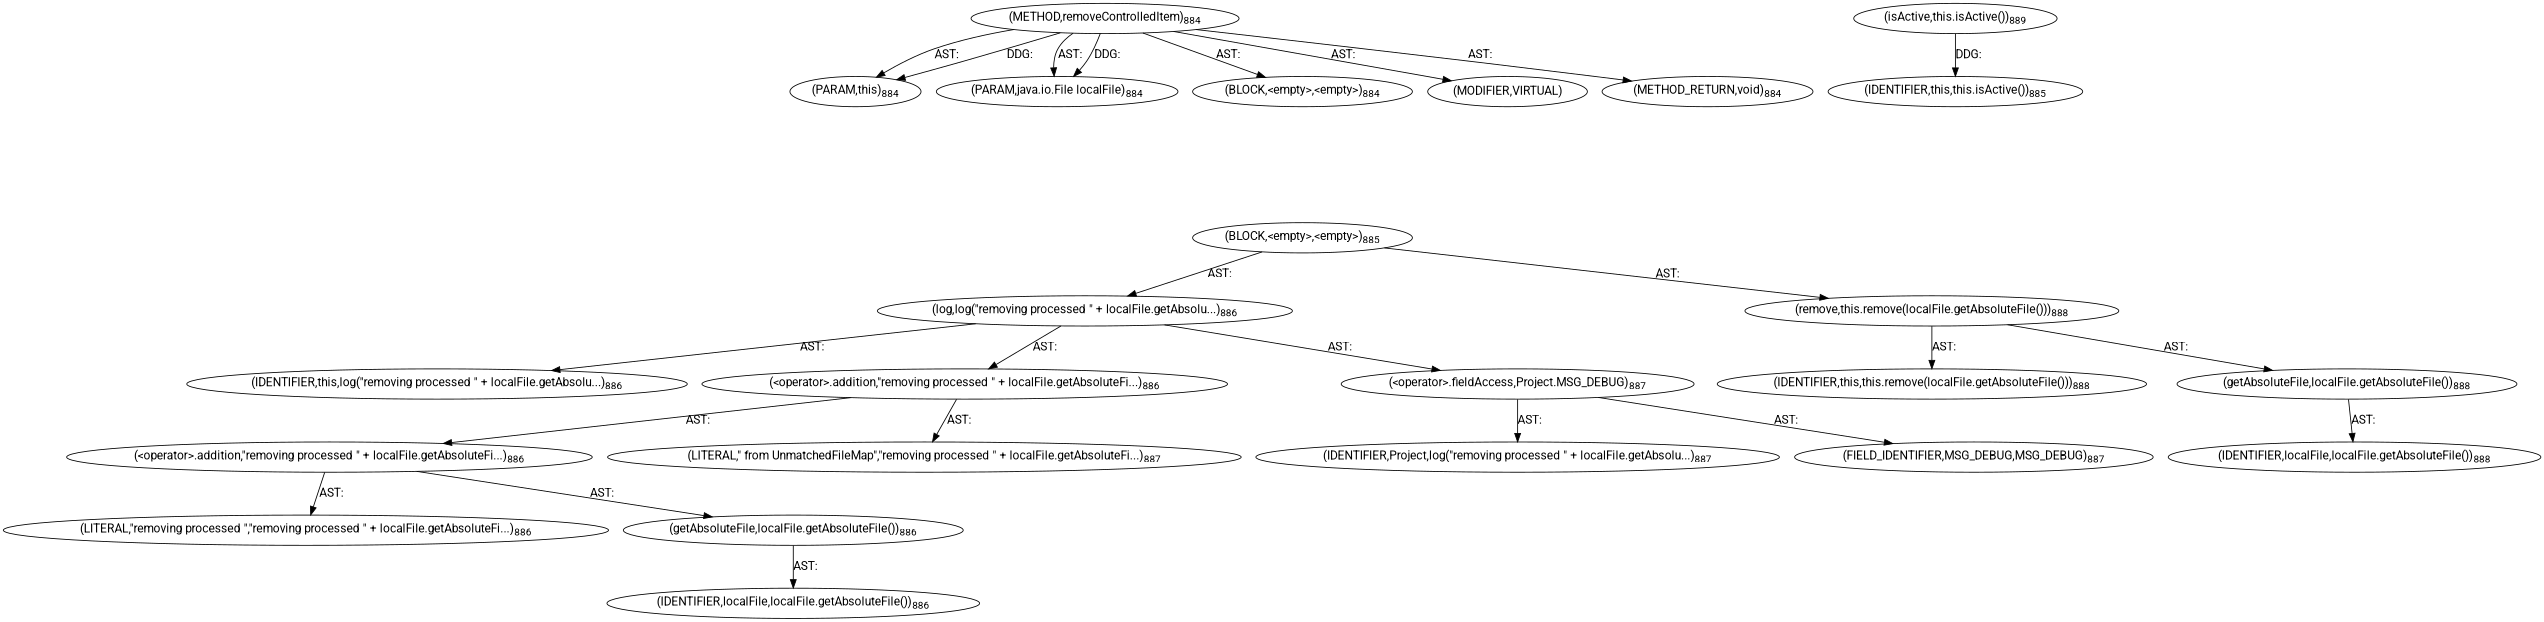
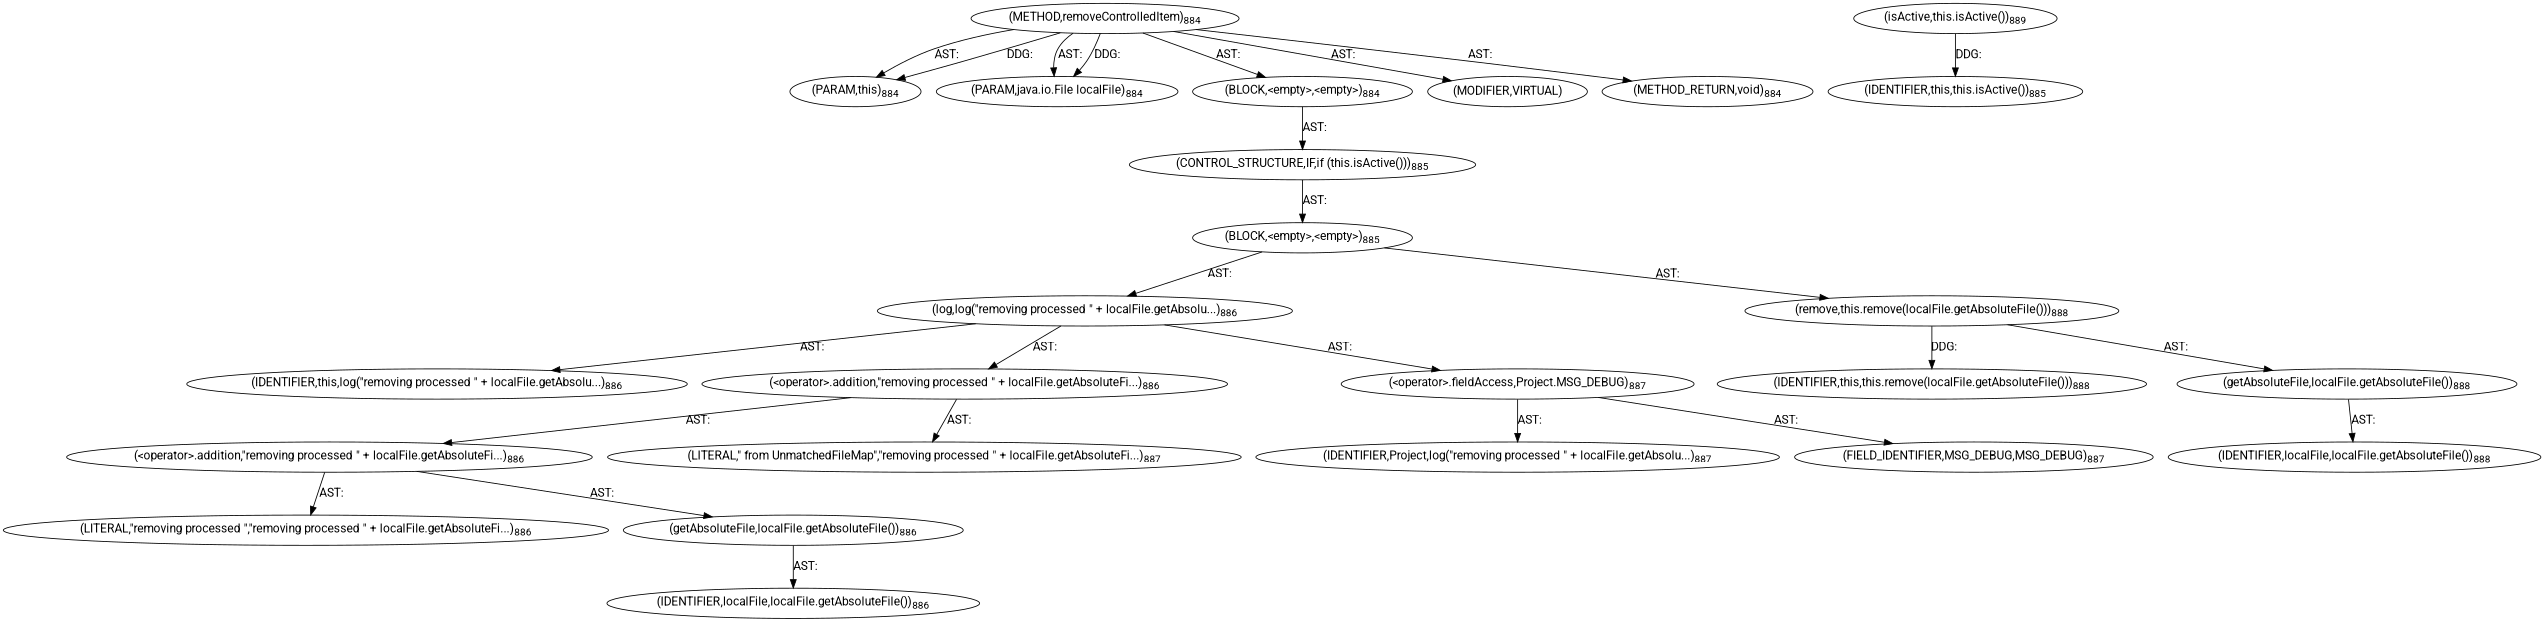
none -> (1303, 165)
(1946, 347) -> (1946, 347)
